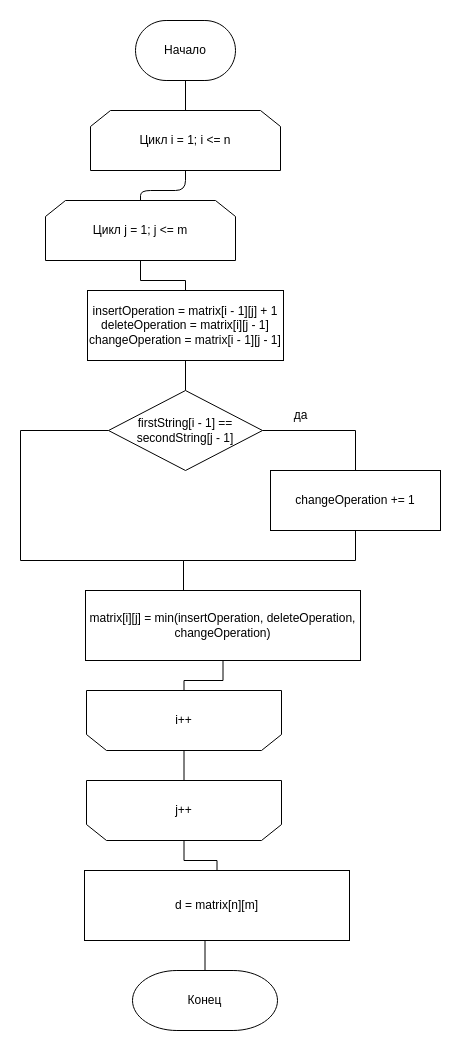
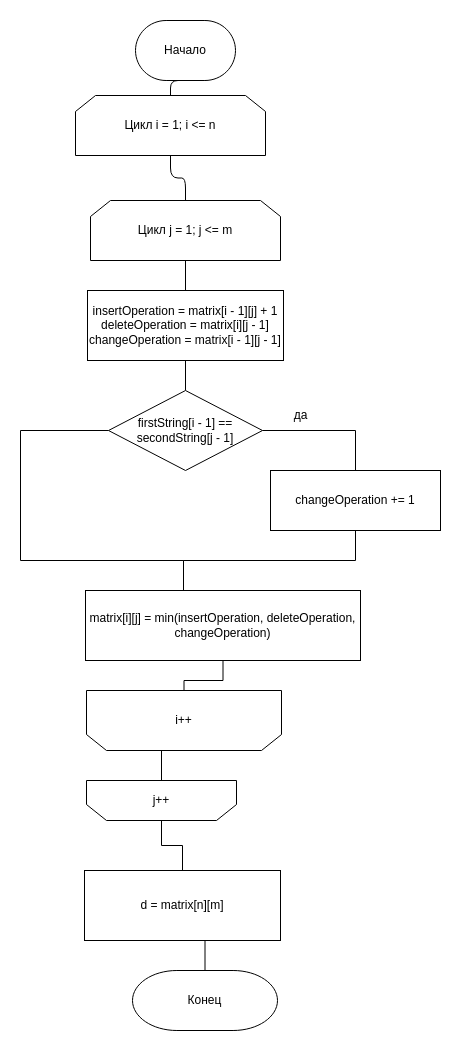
(186, 141) -> (171, 126)
(141, 231) -> (186, 231)
(184, 811) -> (162, 801)
(217, 906) -> (183, 906)
